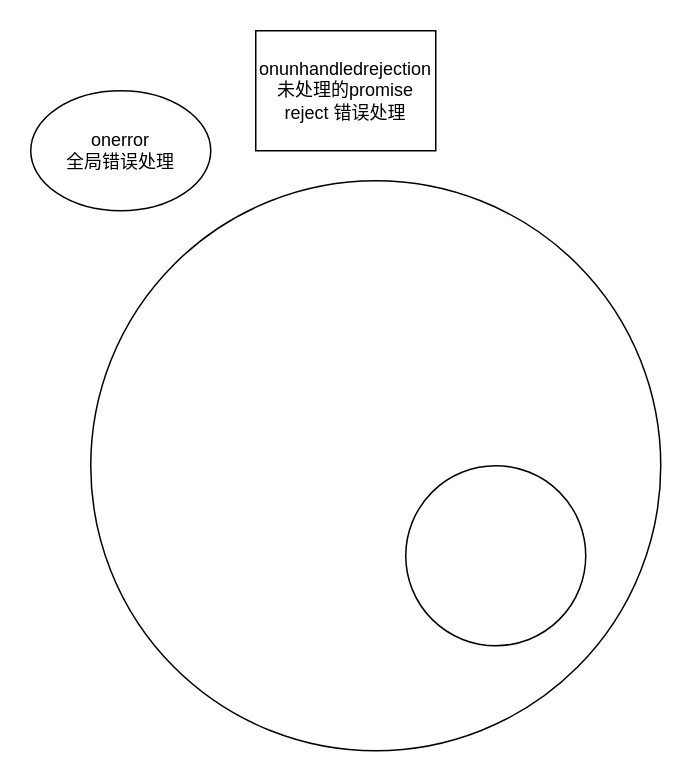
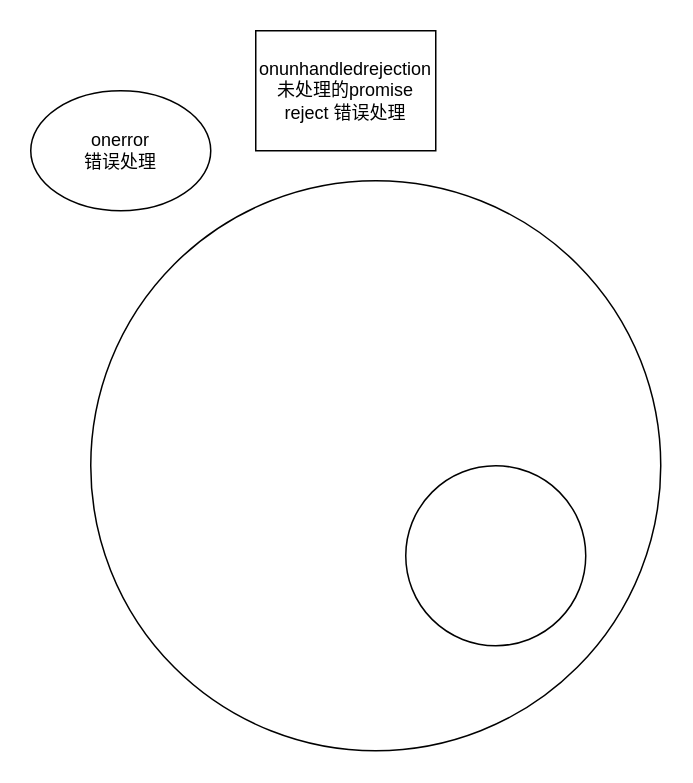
(121, 151) -> (121, 151)
